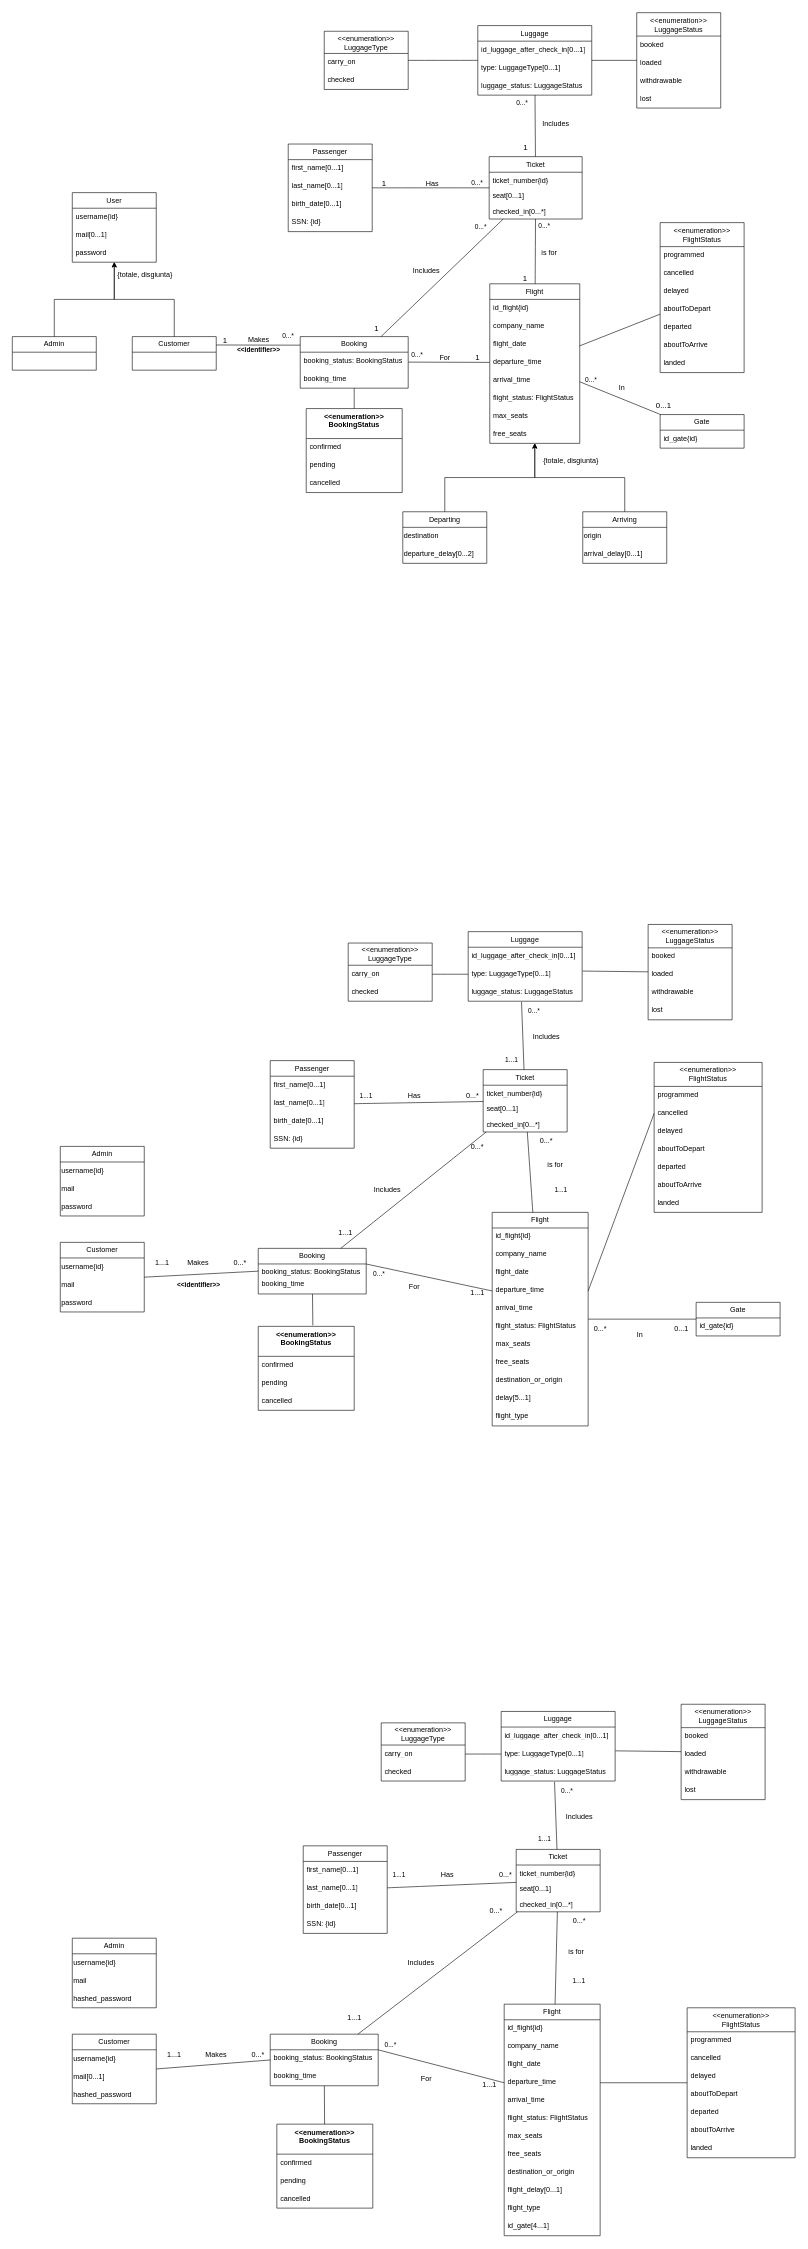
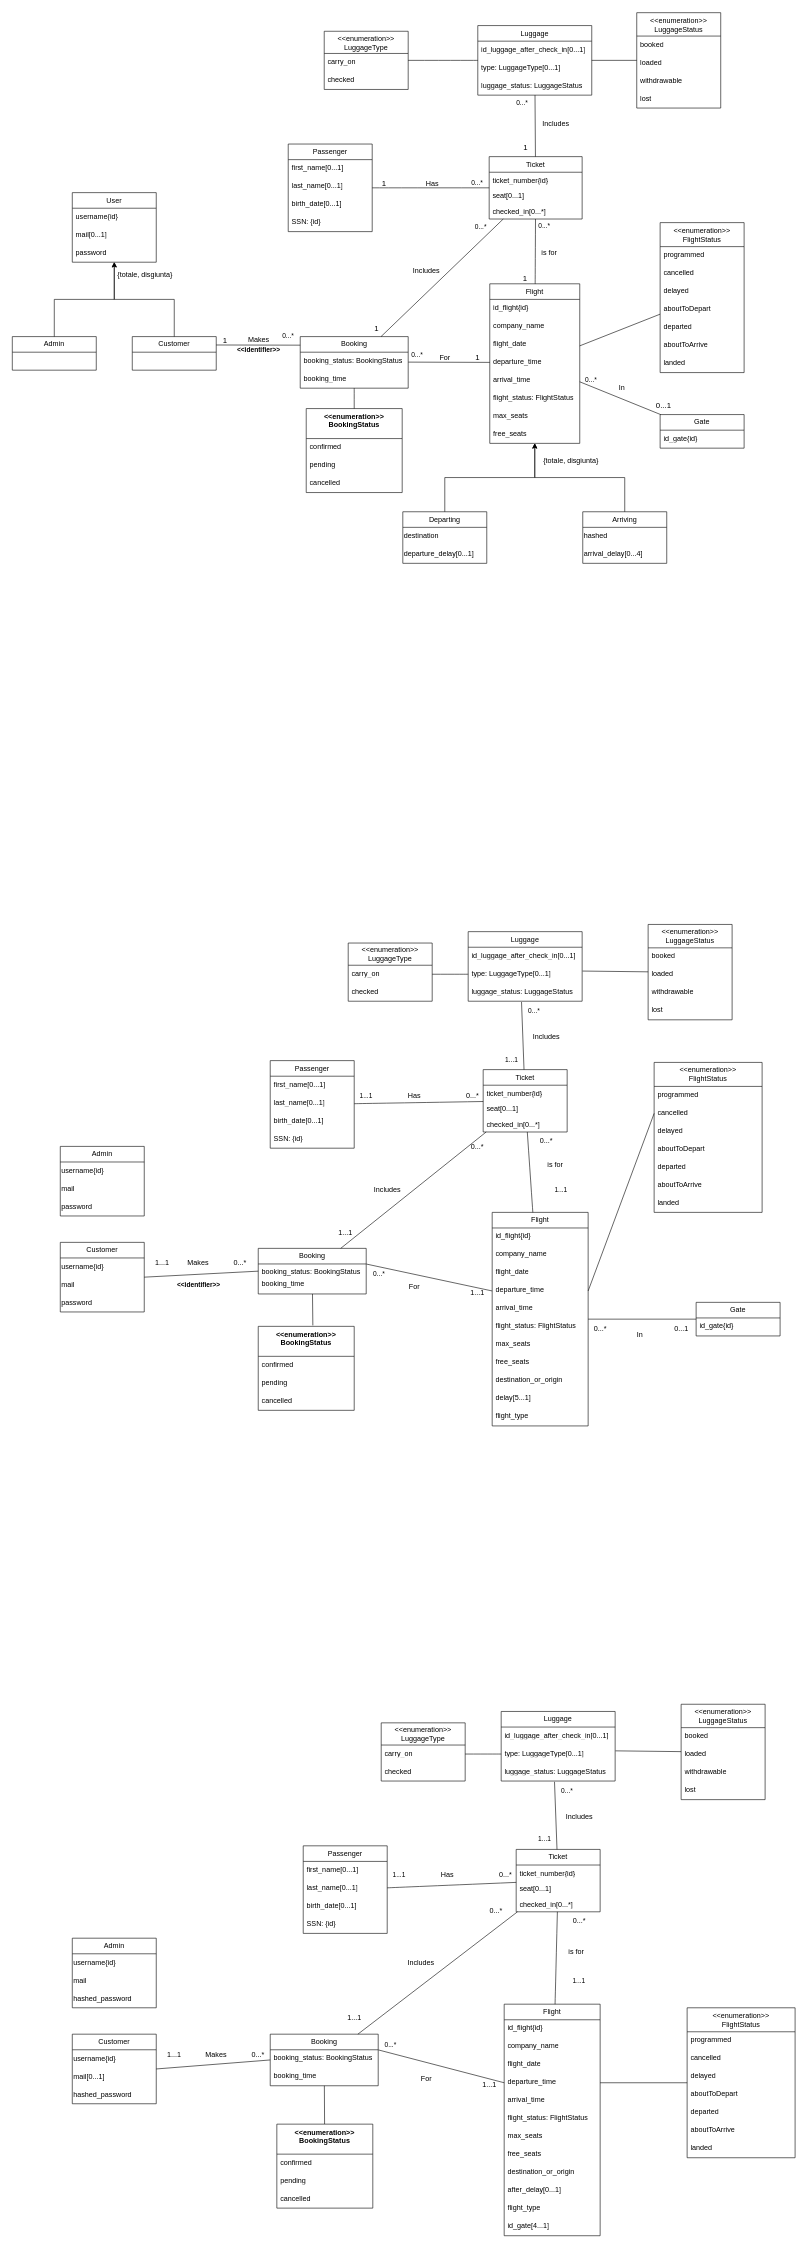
(594, 536) -> (596, 536)
(445, 554) -> (445, 554)
(619, 554) -> (619, 554)
(541, 2190) -> (540, 2190)
